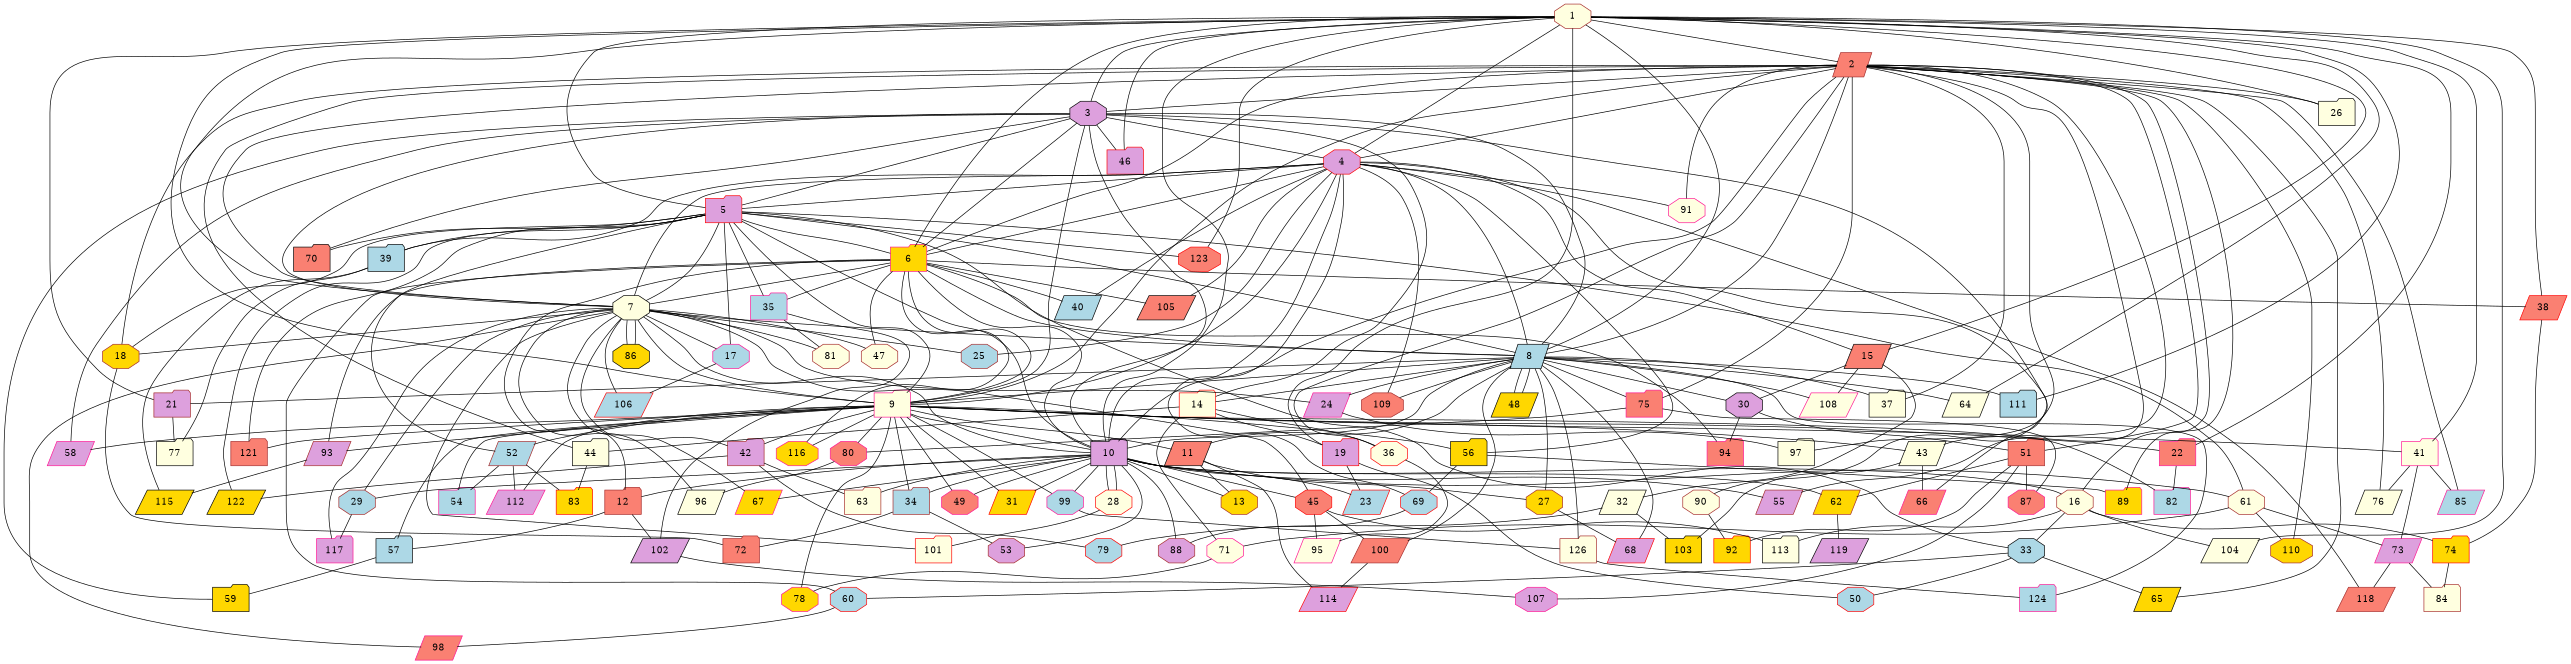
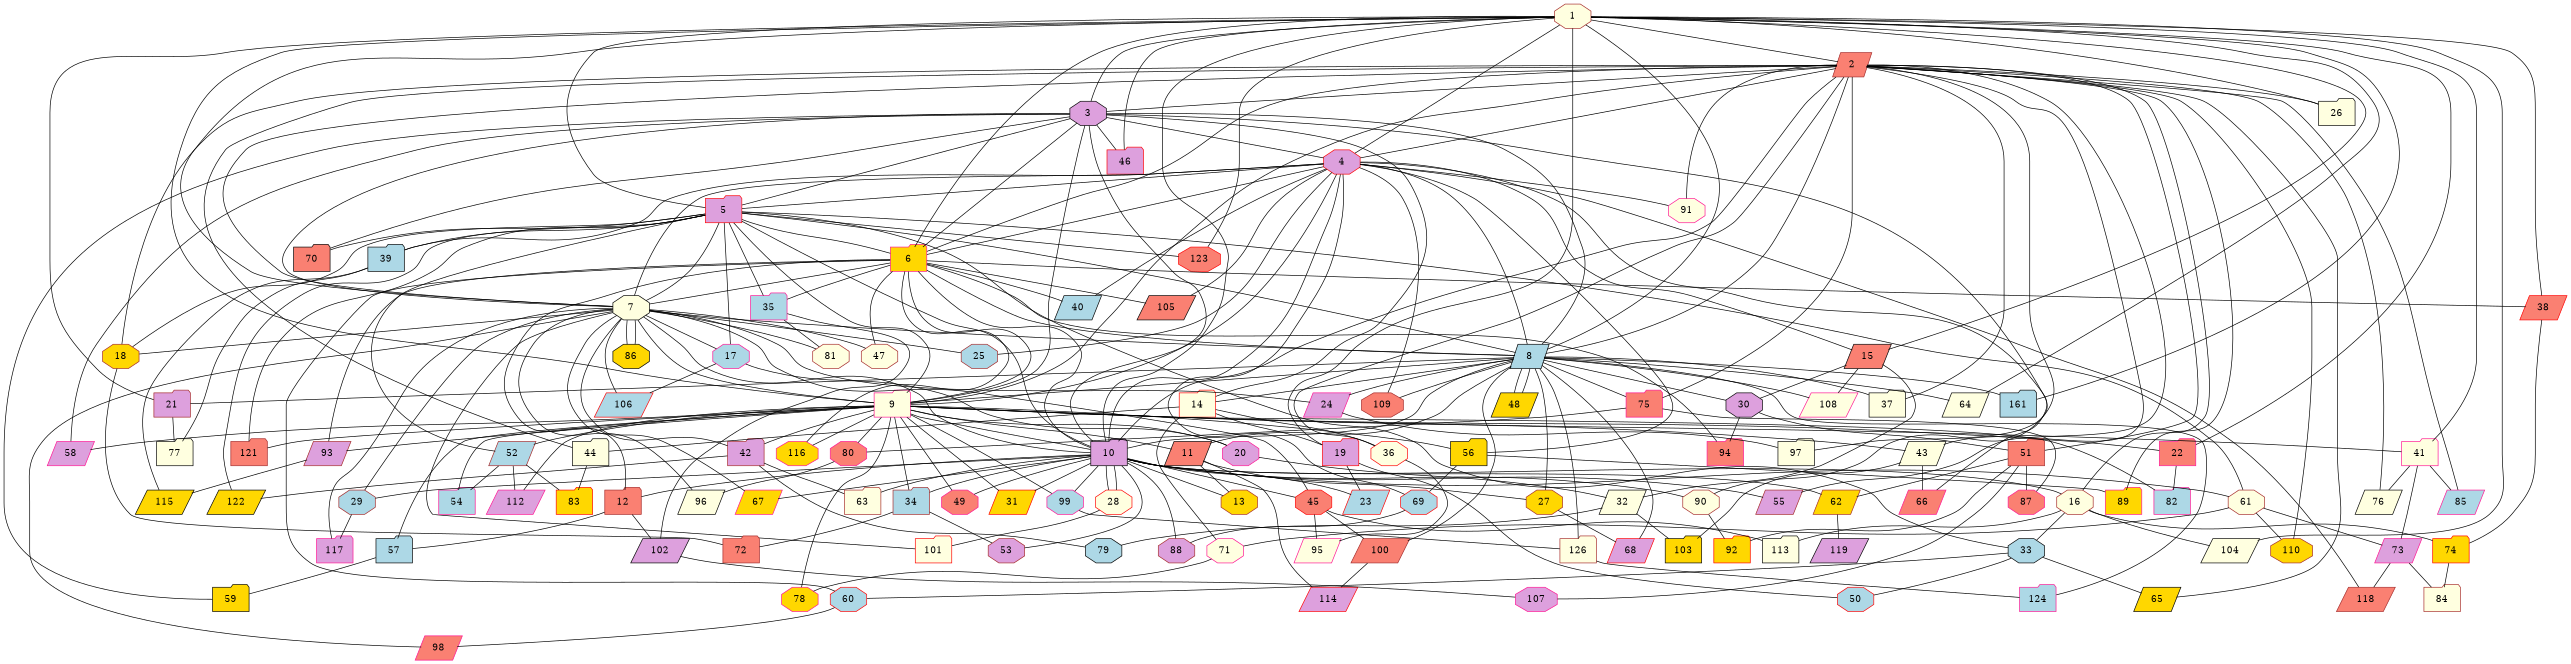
(2018, 405) -> (2018, 405)
none -> (1241, 454)
none -> (1405, 478)
(1104, 551) -> (1104, 551)
